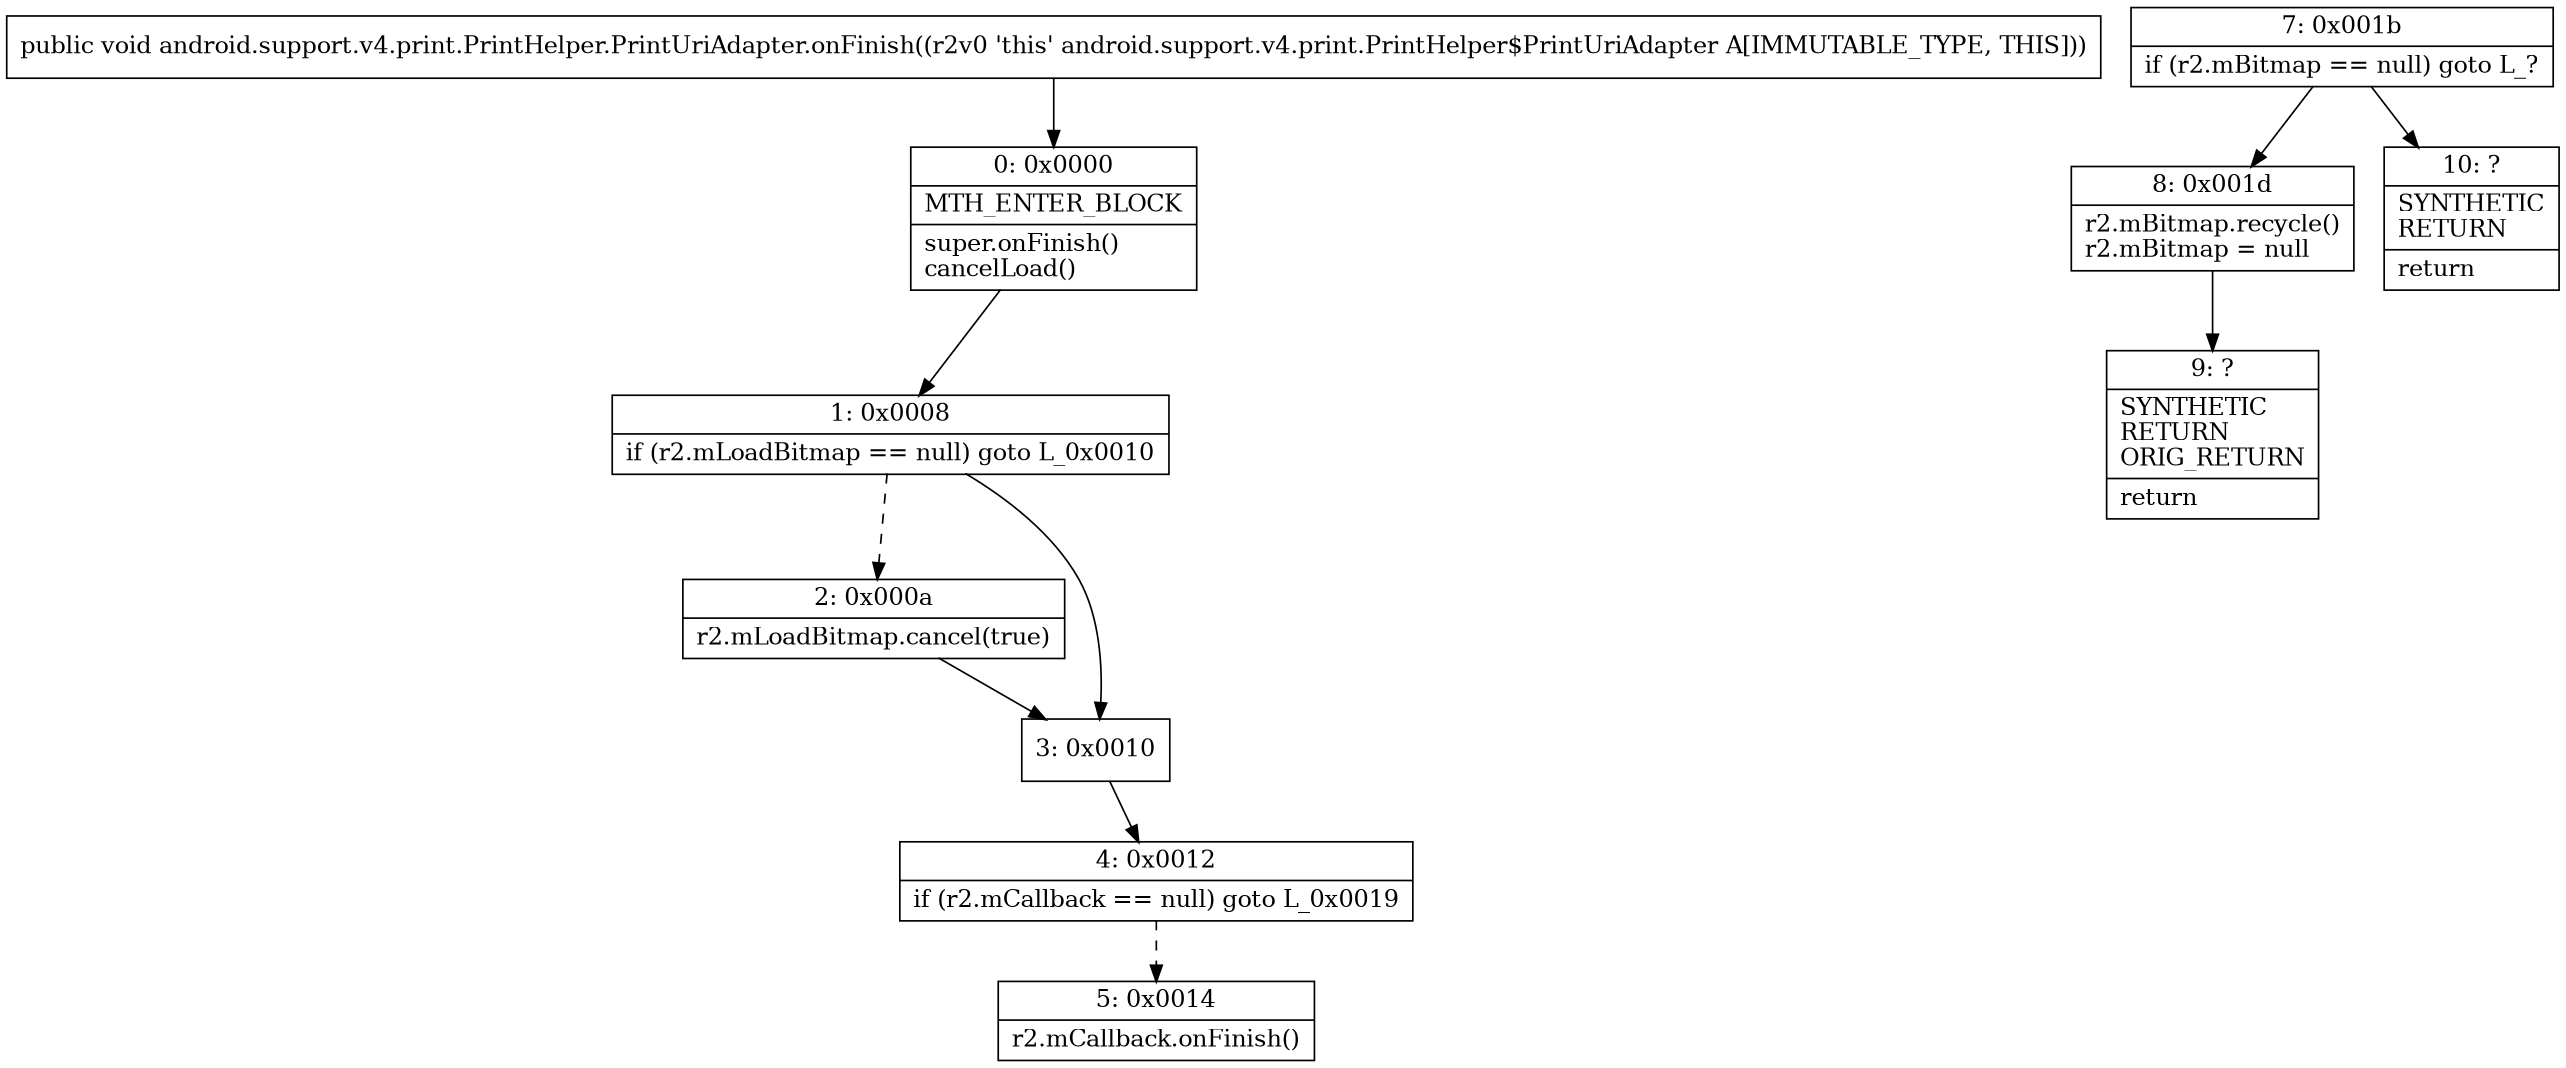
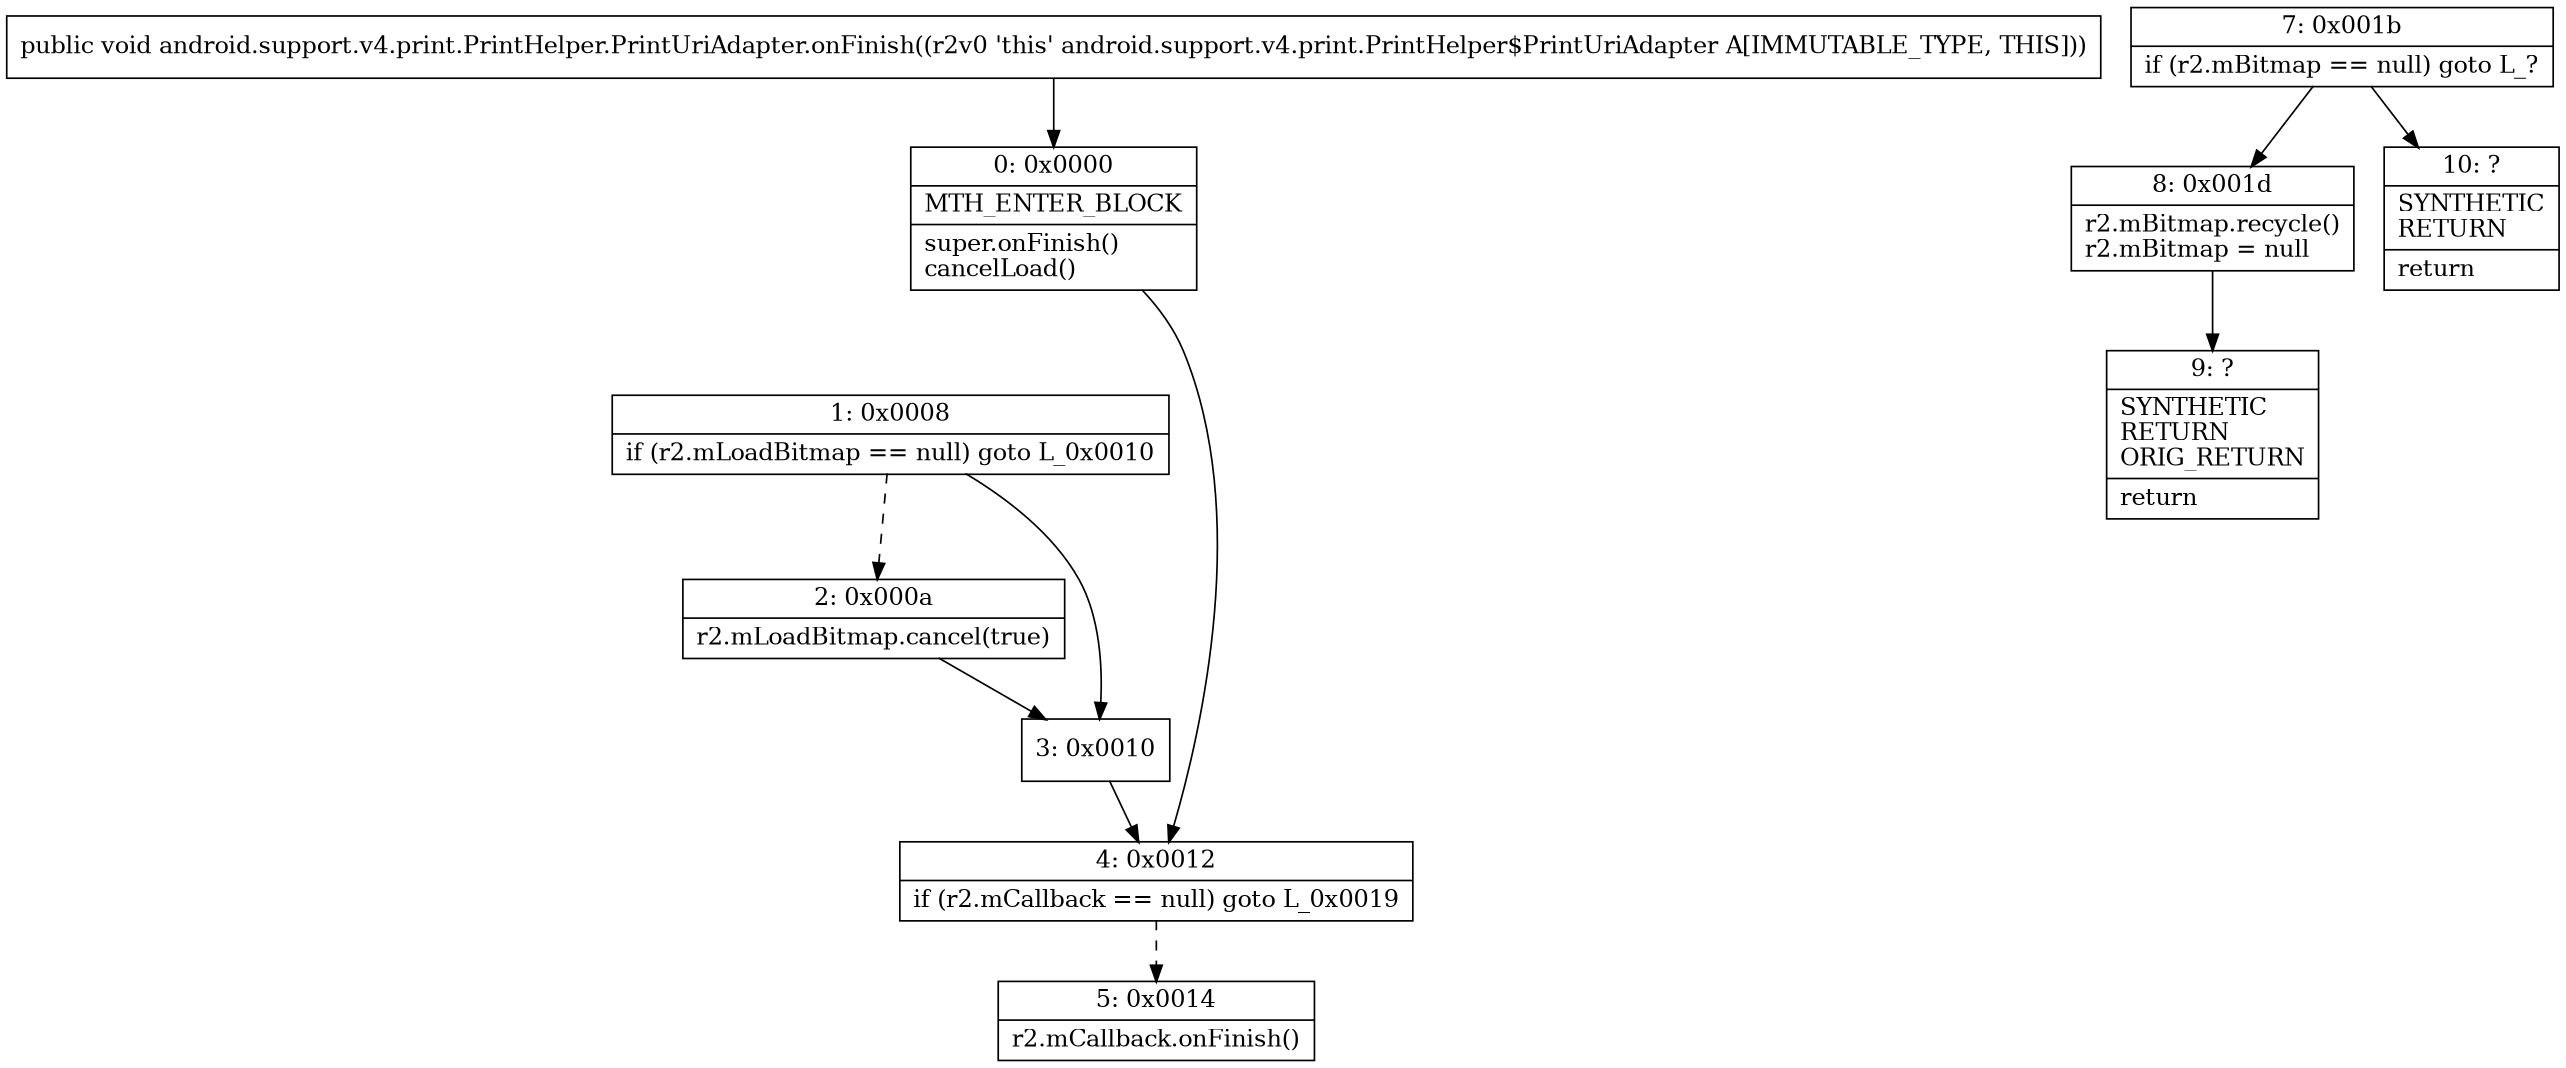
(965, 336) -> (1217, 552)
